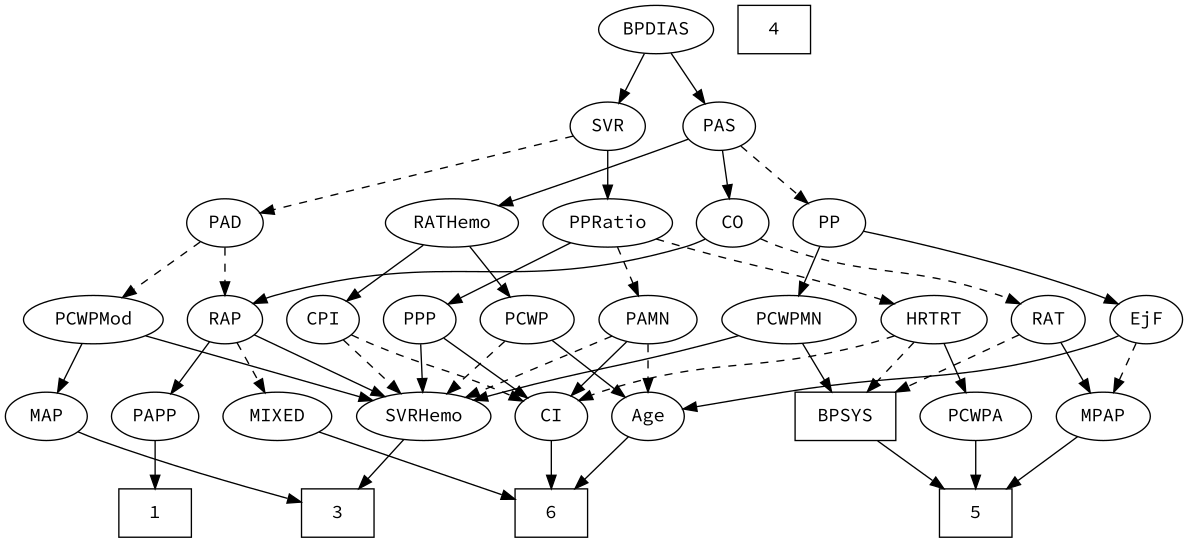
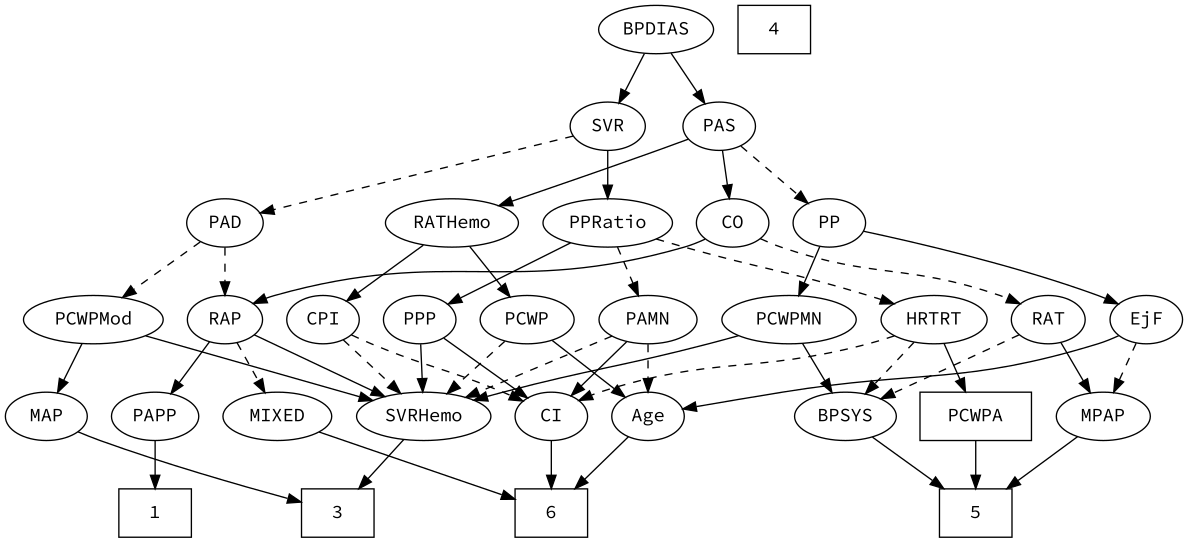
(845, 416) -> (845, 416)
(976, 416) -> (976, 416)
